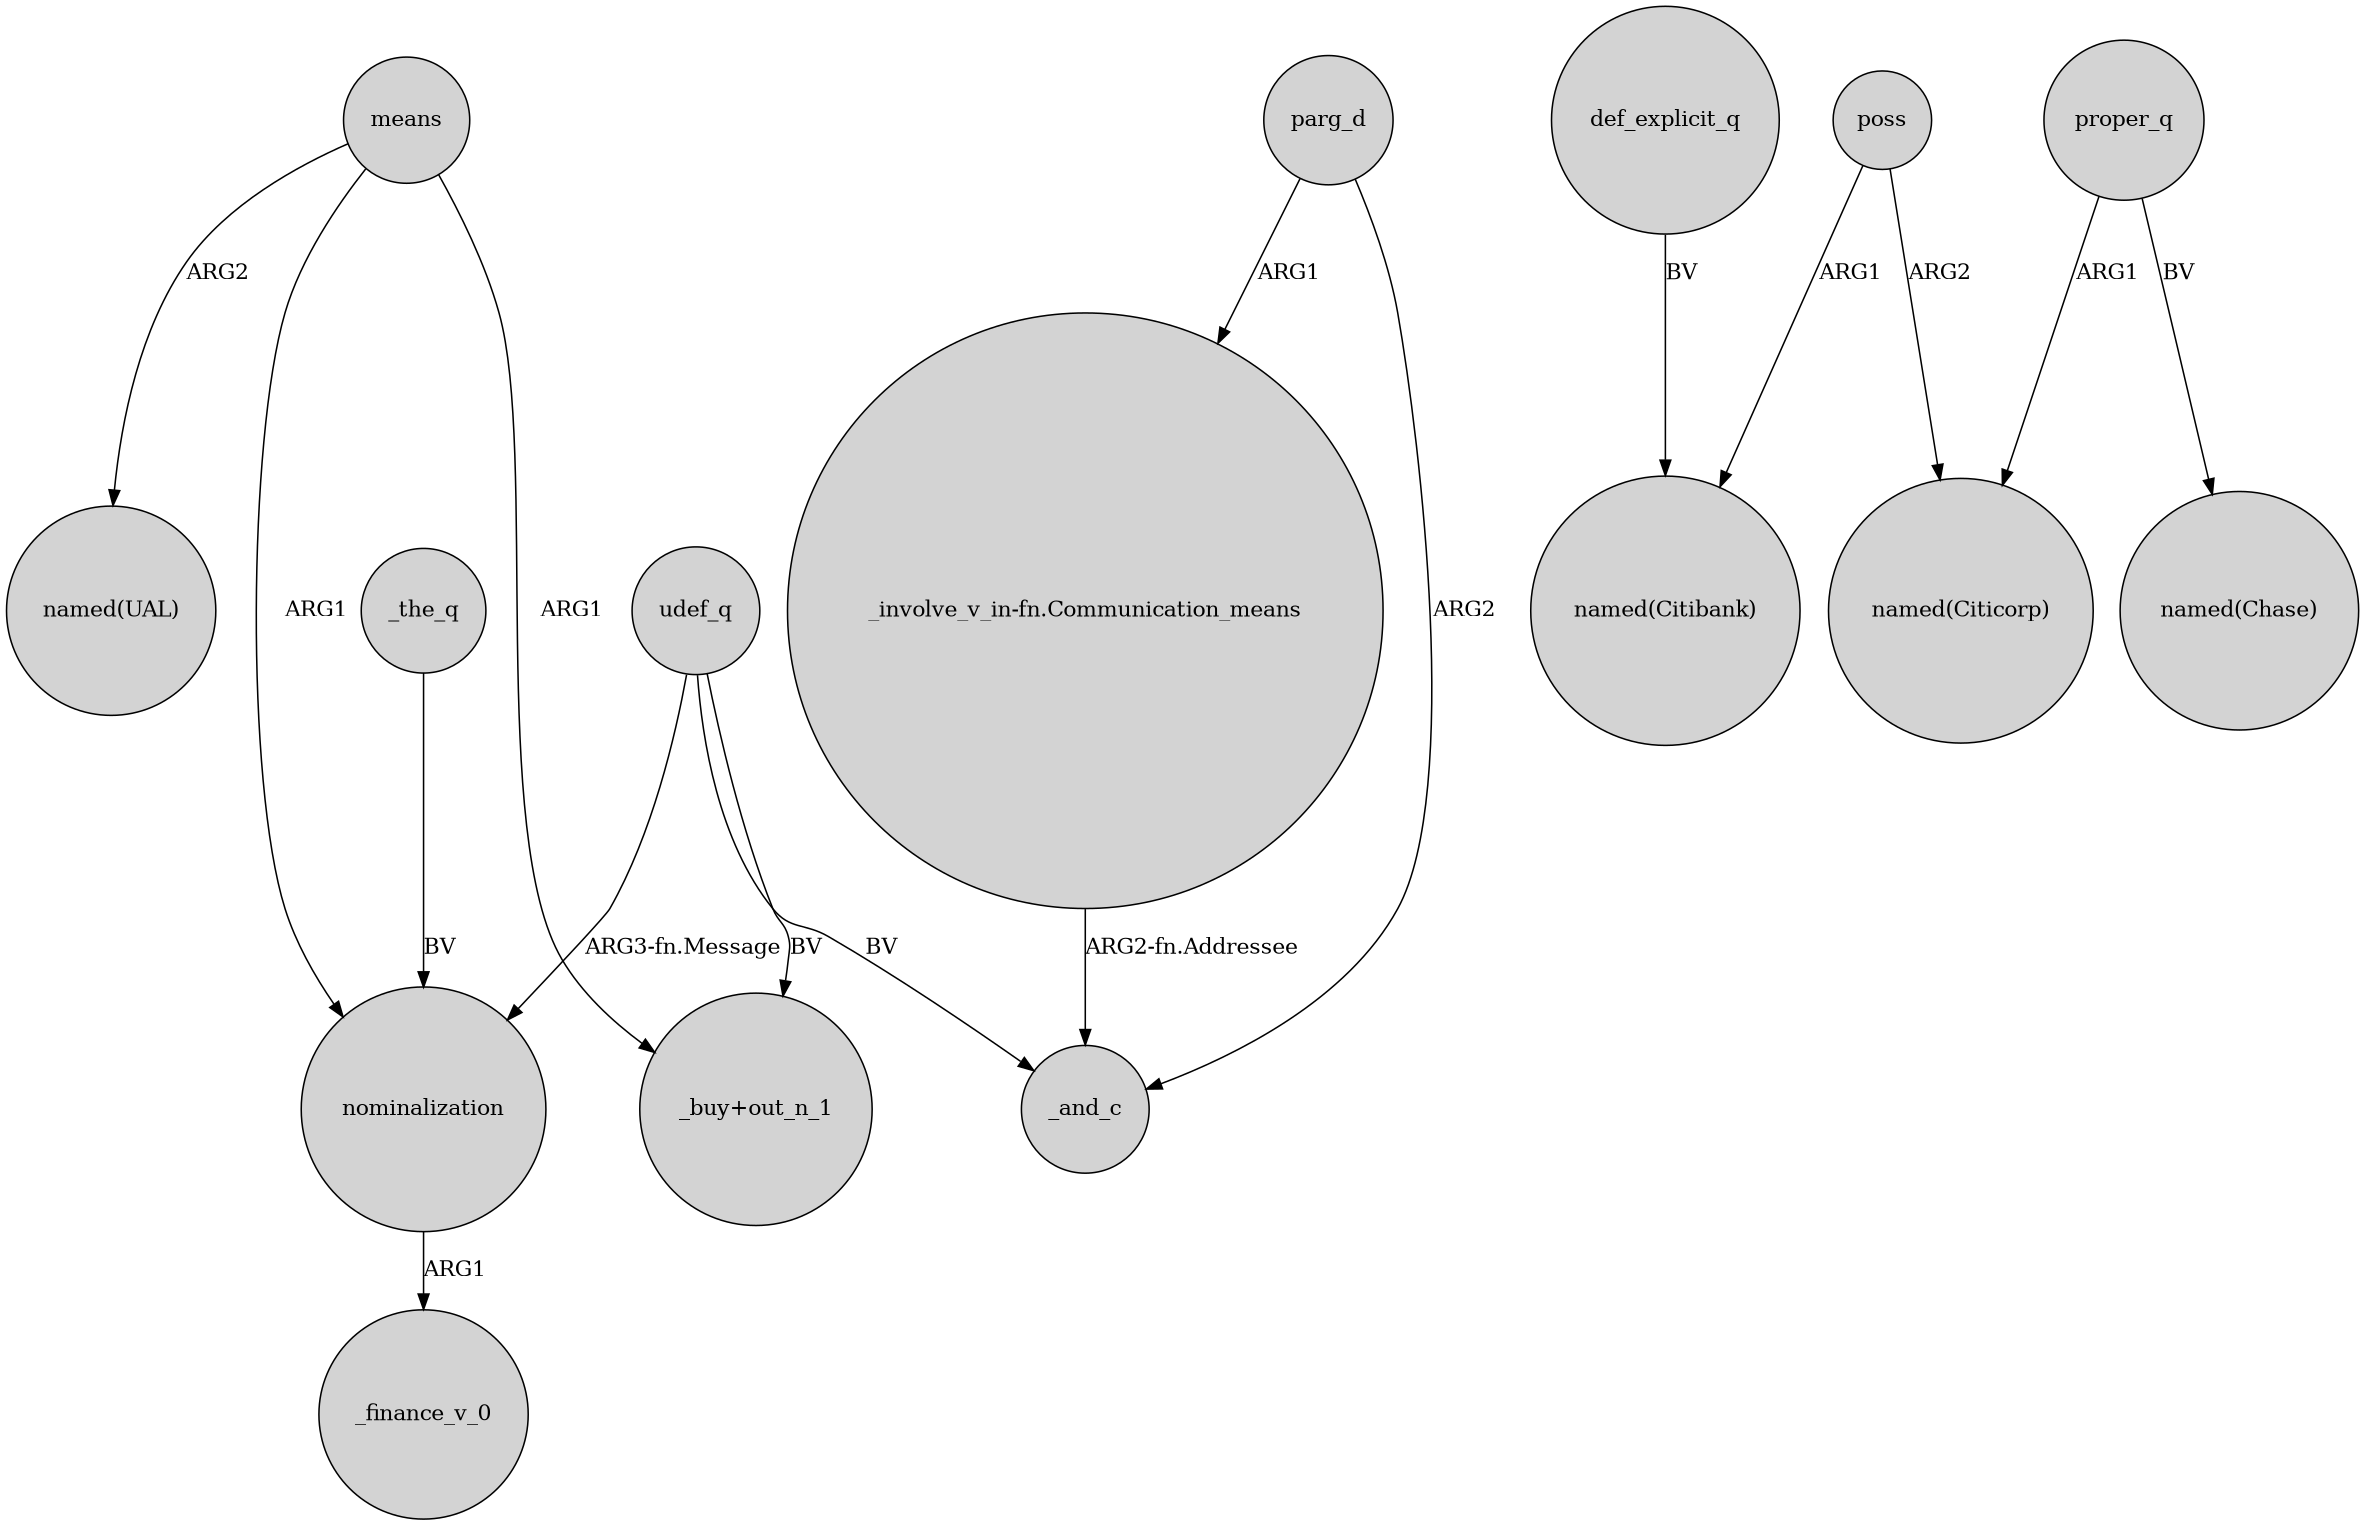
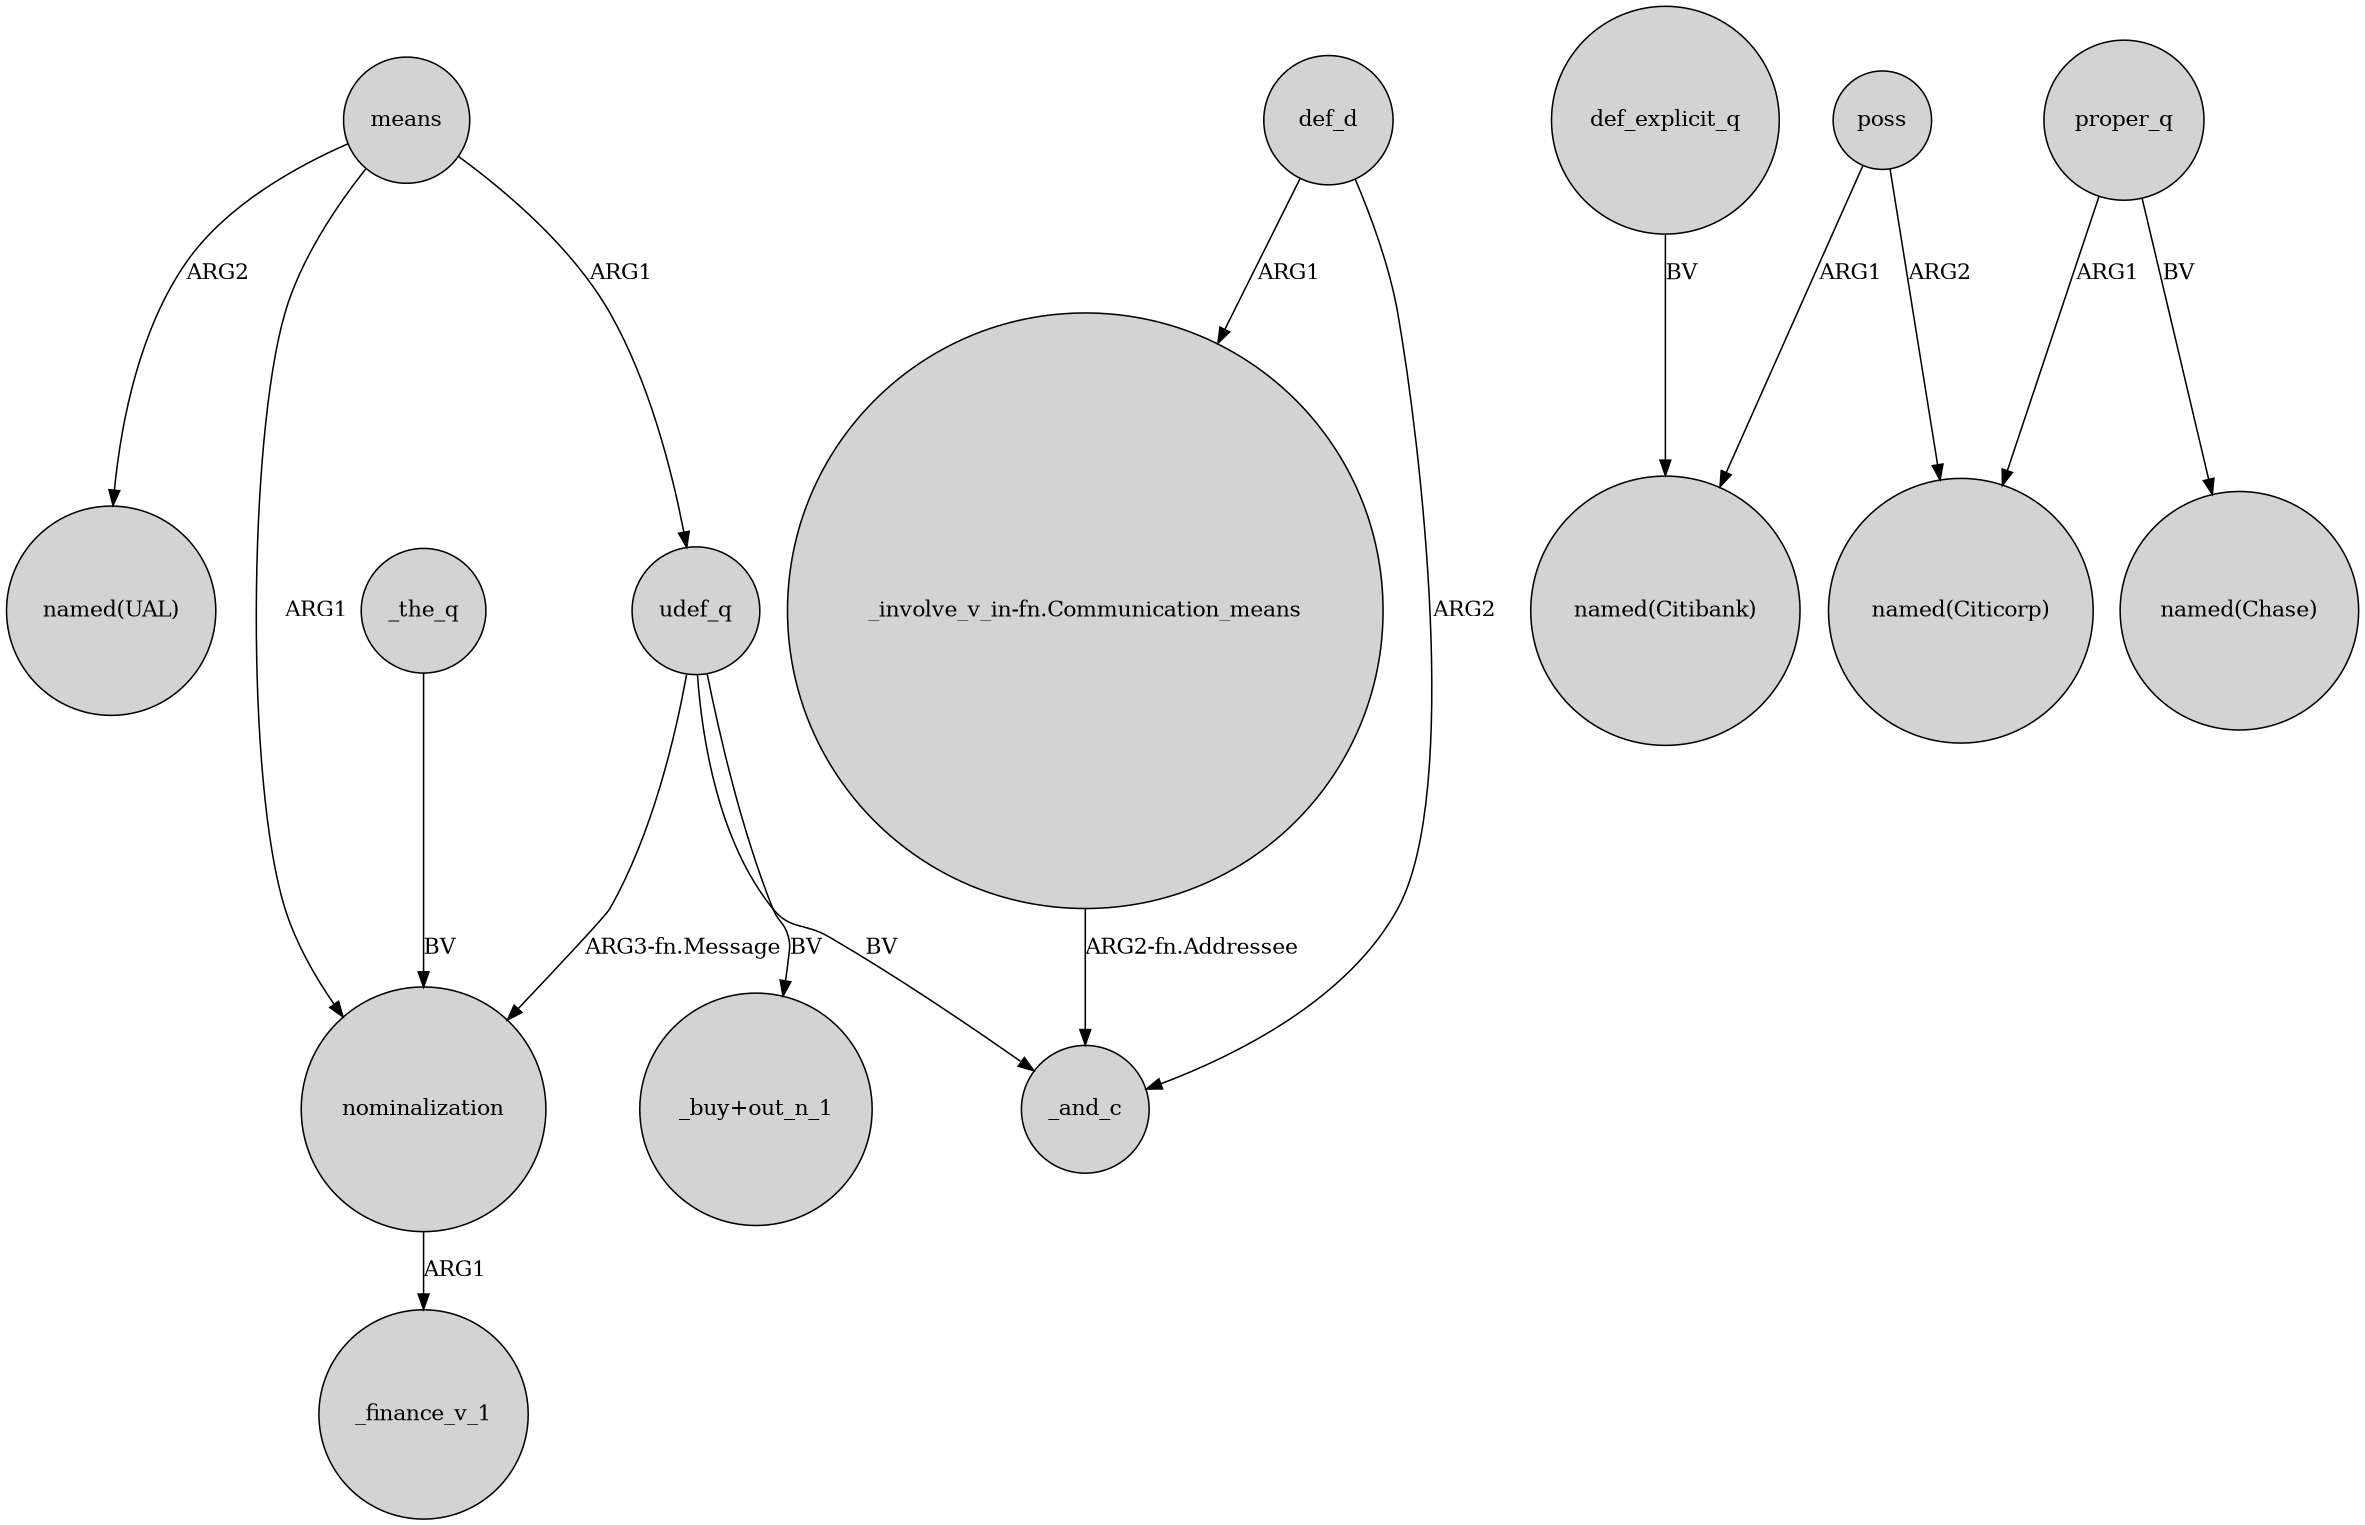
(1328, 120) -> (1328, 120)
(517, 621) -> (613, 319)
(424, 1414) -> (424, 1414)
